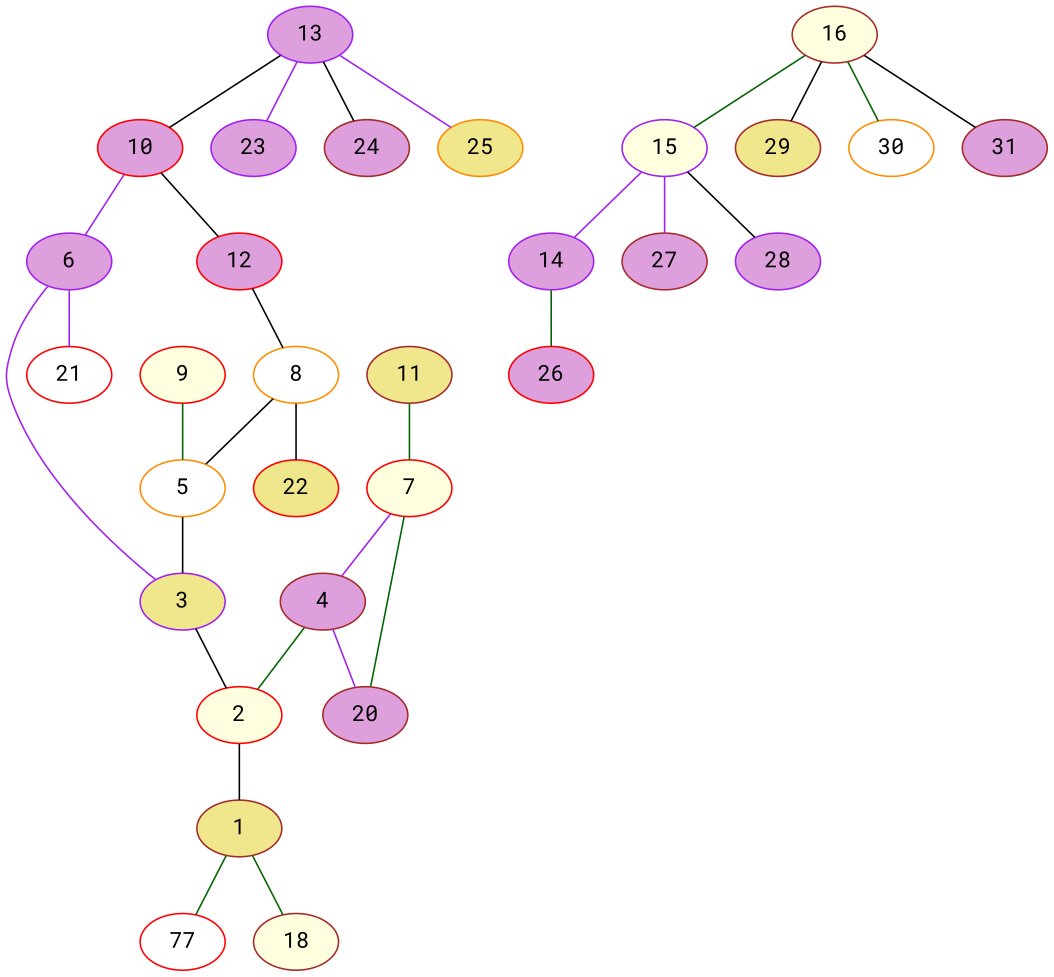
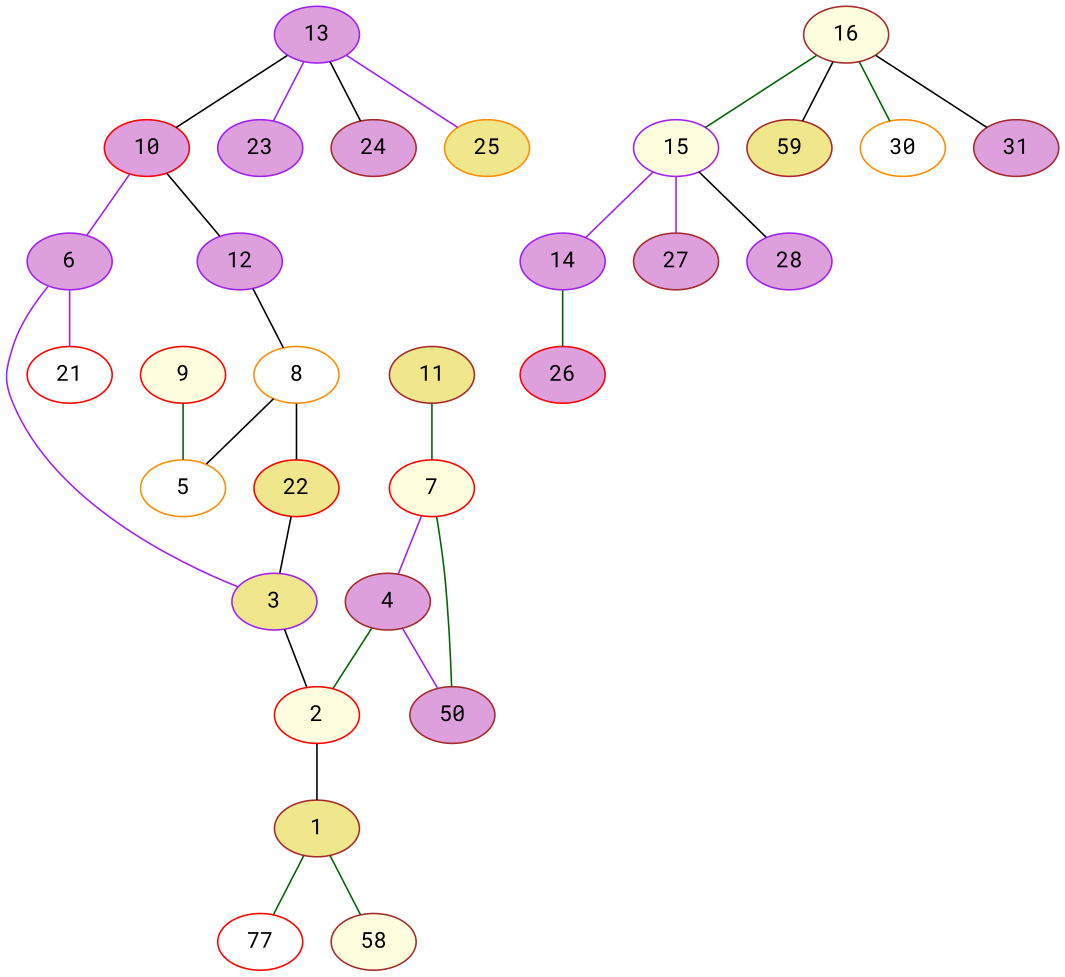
(778, 148) -> (789, 148)
(239, 261) -> (240, 261)
(183, 545) -> (285, 545)
(365, 715) -> (452, 715)
(296, 942) -> (374, 942)
